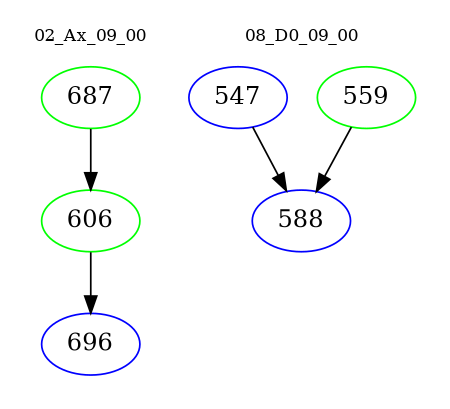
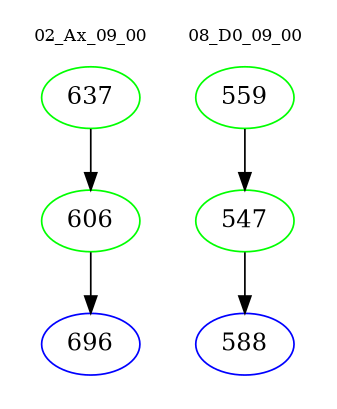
(91, 98) -> (91, 98)
(238, 98) -> (245, 221)
(338, 152) -> (245, 151)
